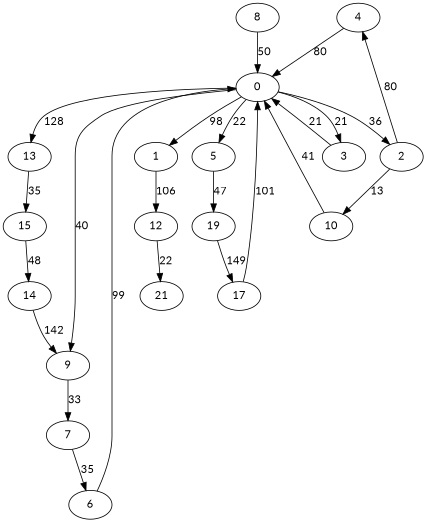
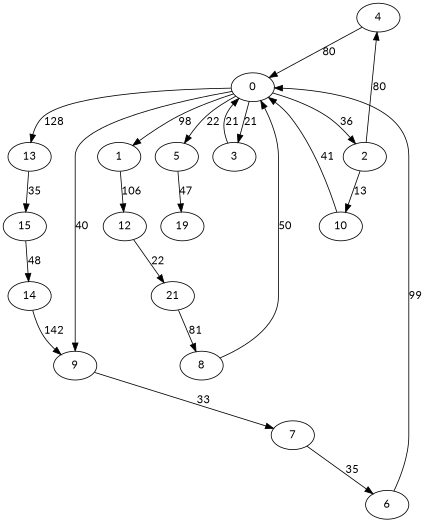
(239, 296) -> none
none -> (186, 327)
